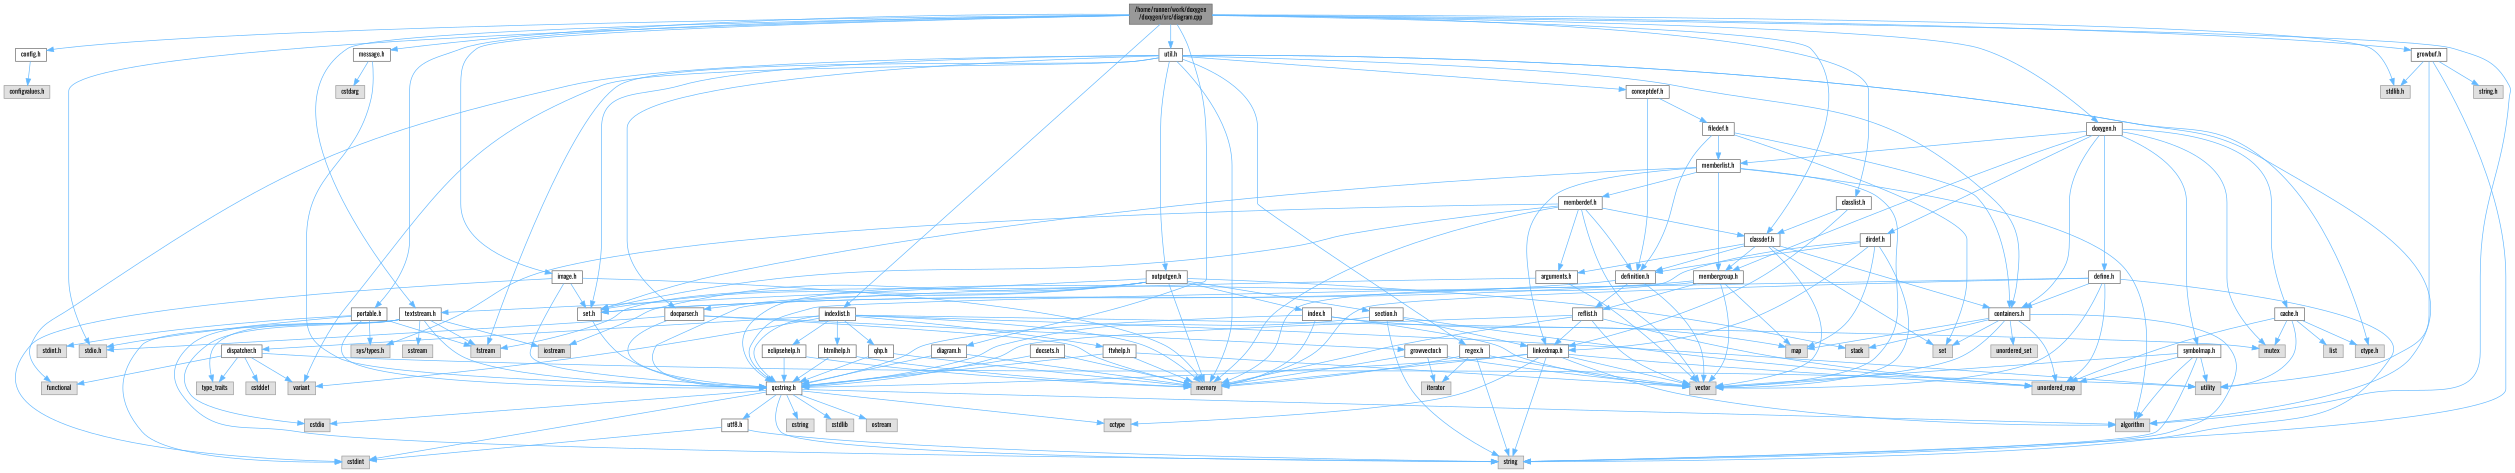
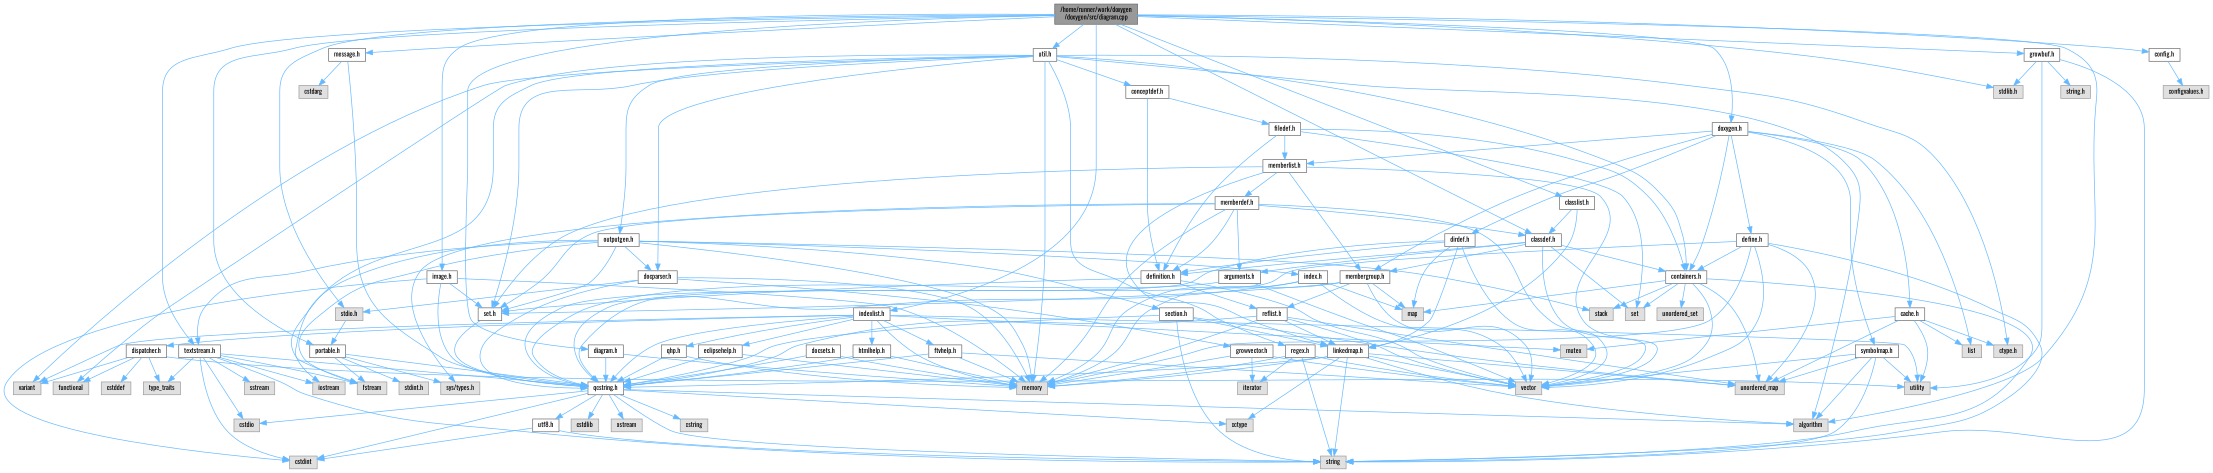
(2227, 208) -> (1901, 186)
(1998, 212) -> none
(232, 328) -> (340, 330)
